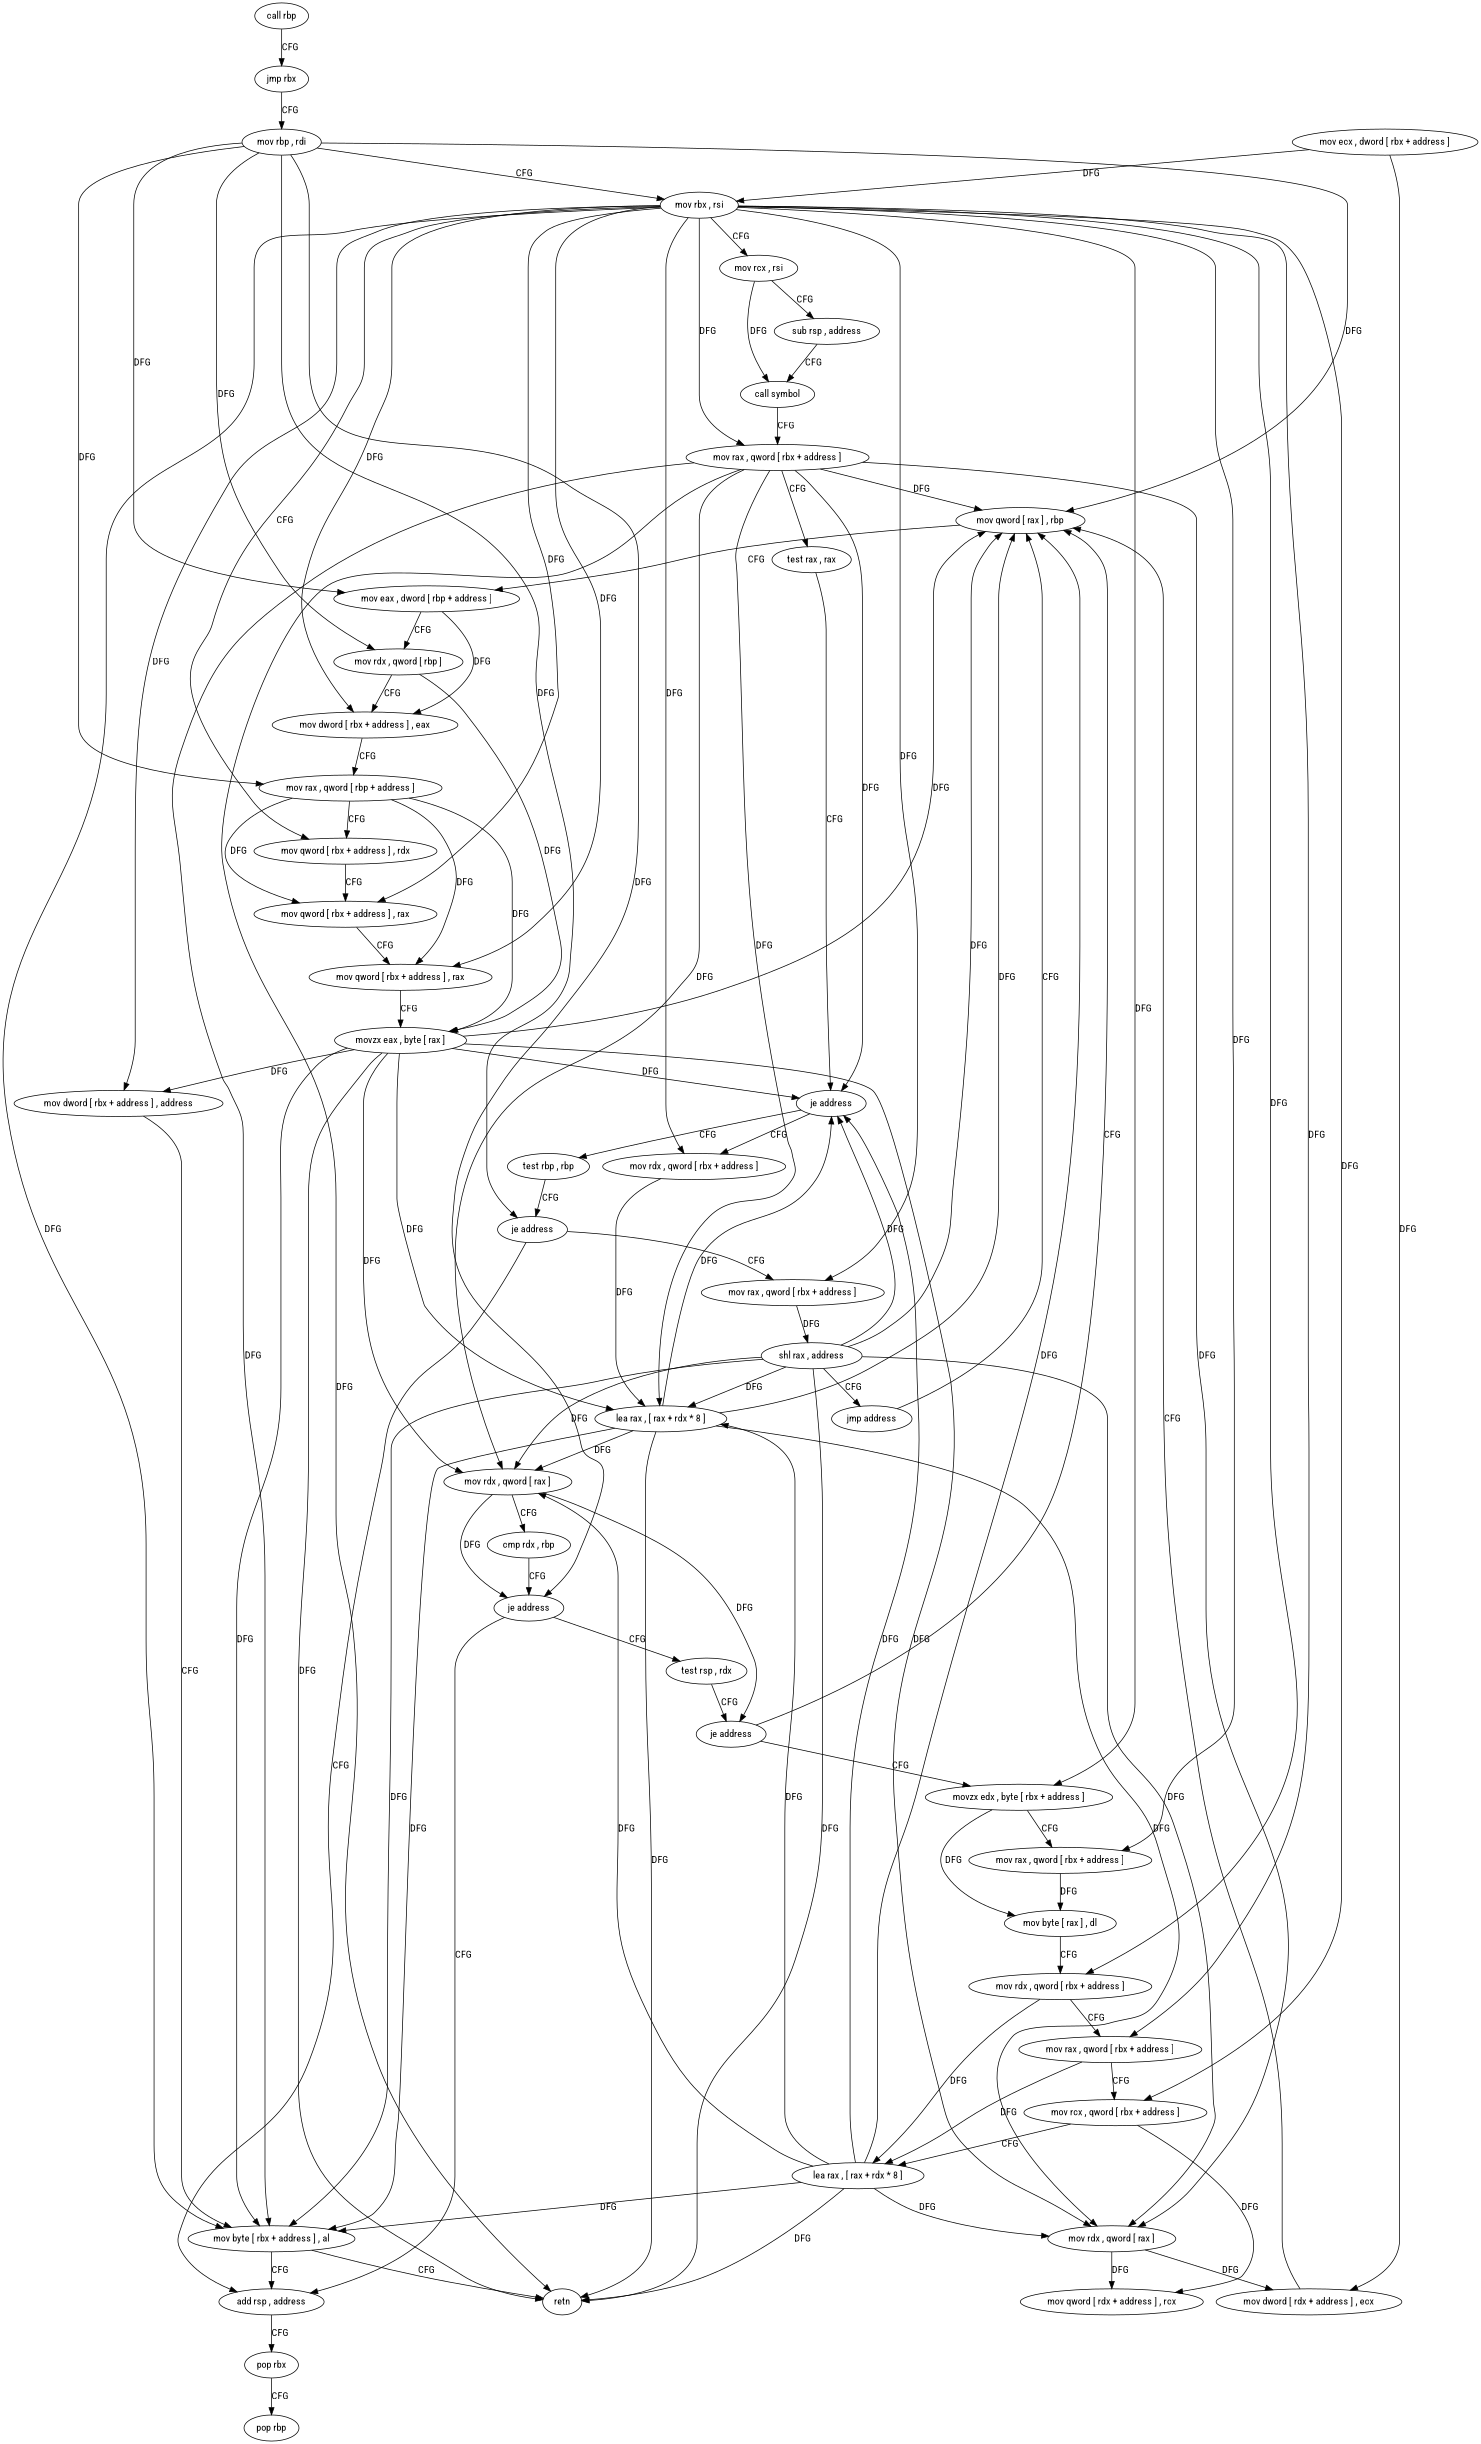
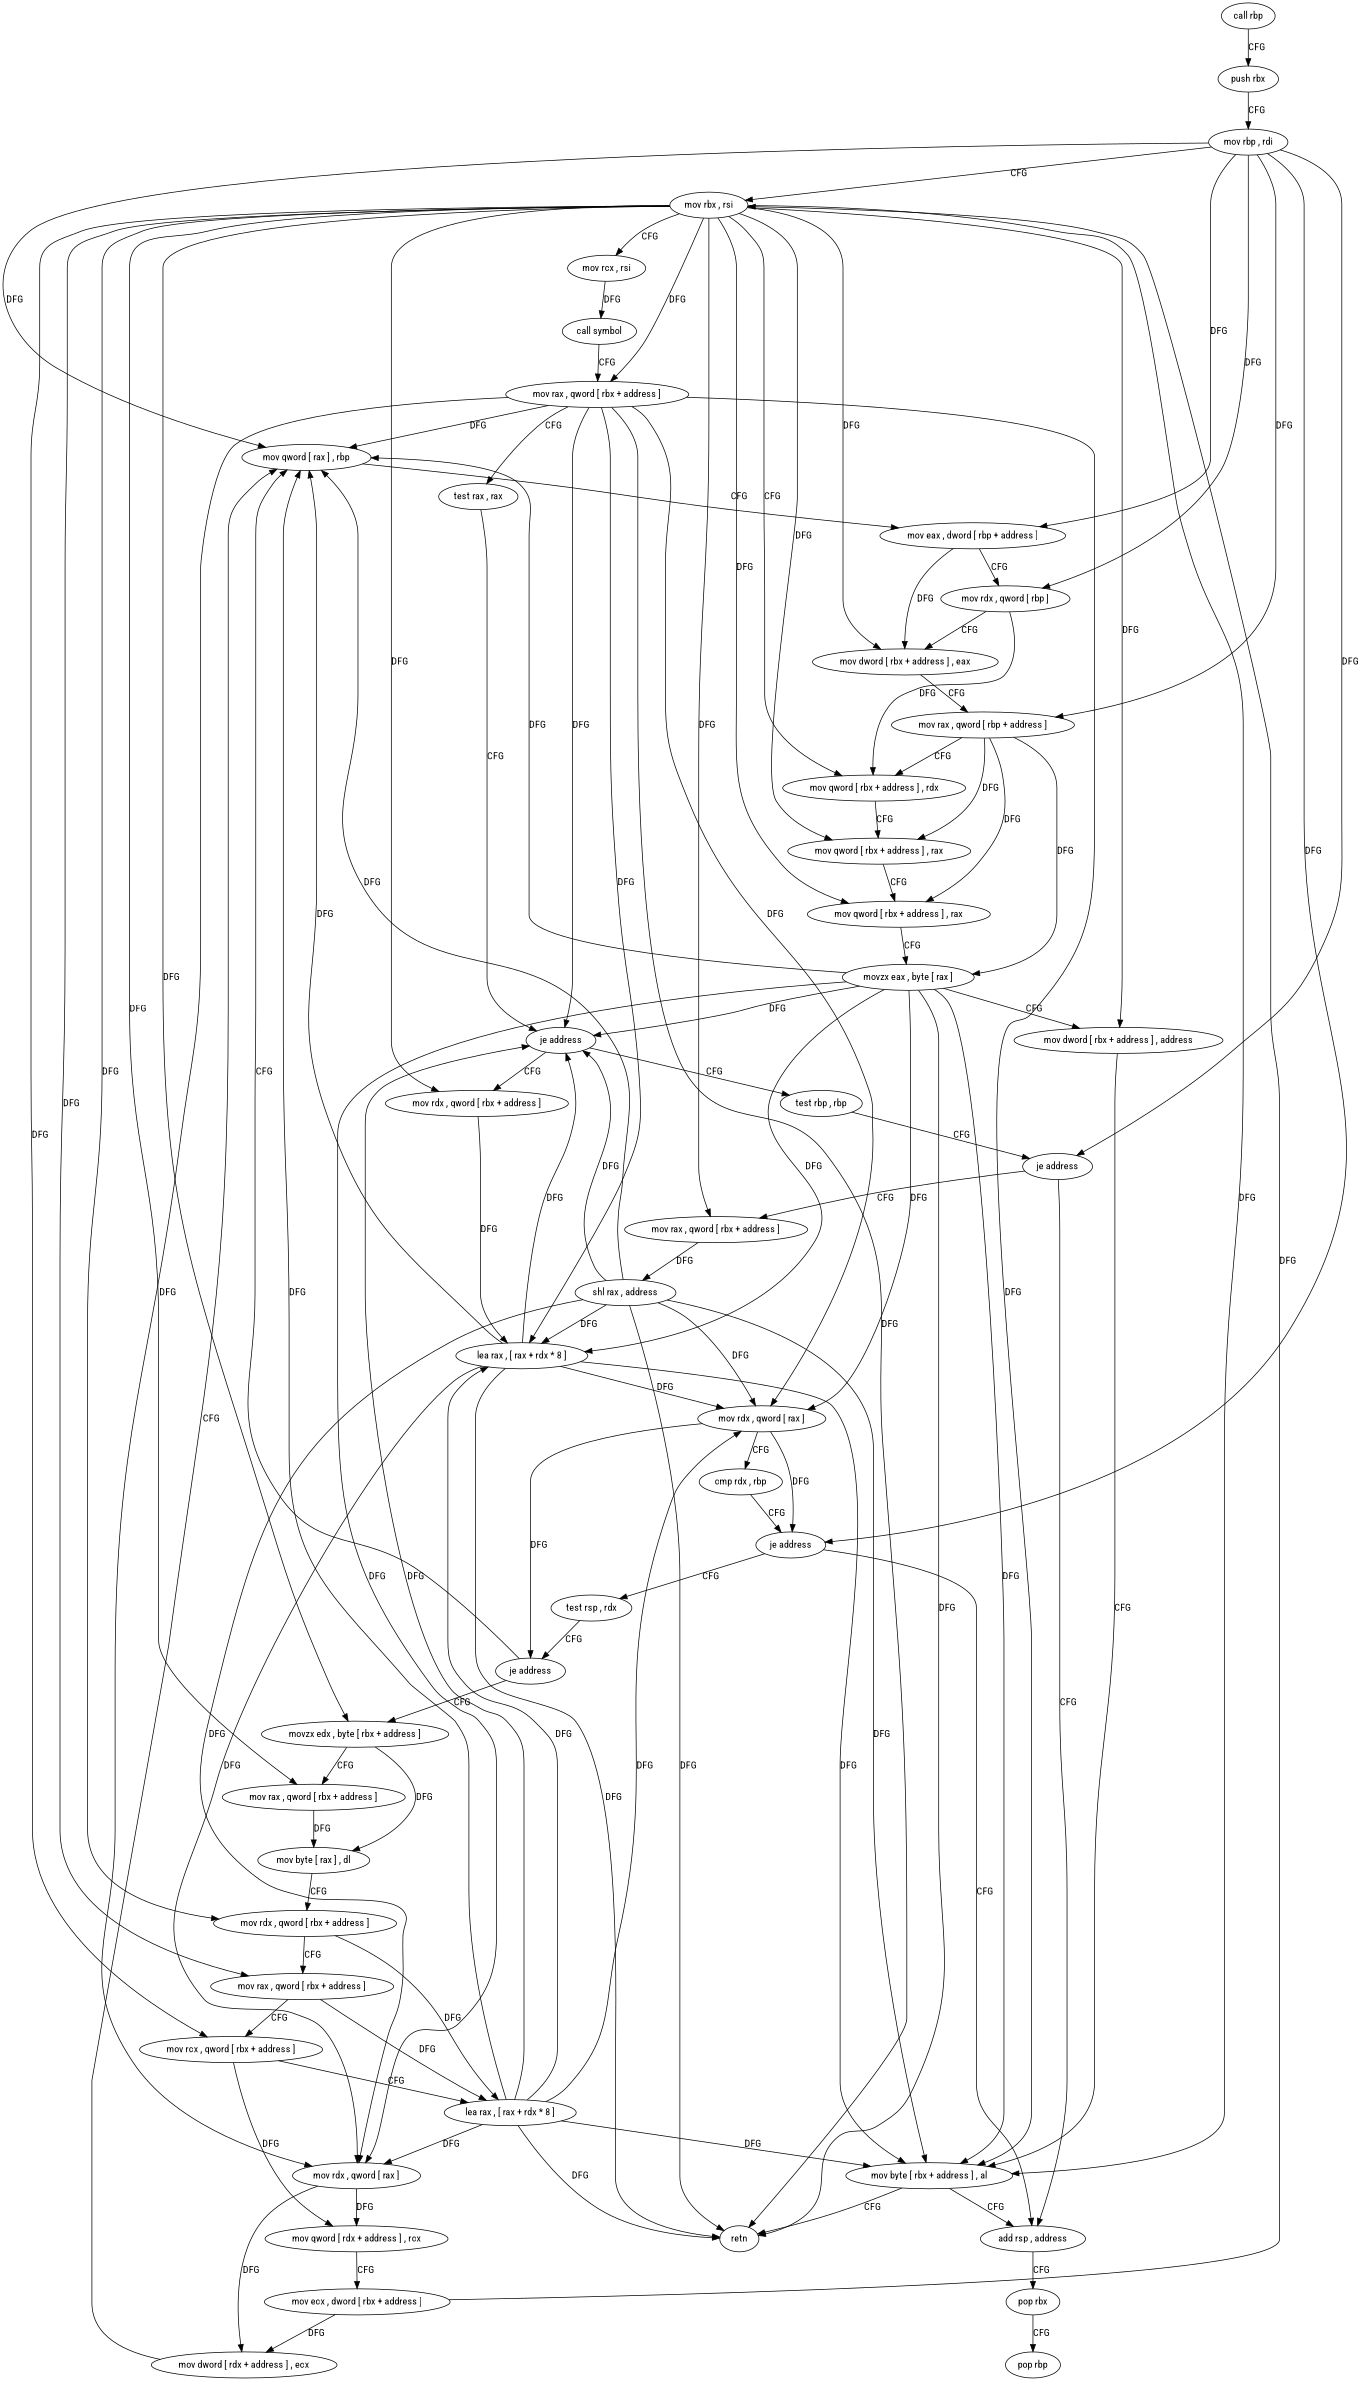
(282, 79) -> (1248, 79)
(827, 331) -> none
(543, 864) -> (945, 685)
(279, 1072) -> (1034, 1009)
(872, 1419) -> none
none -> (357, 2267)
